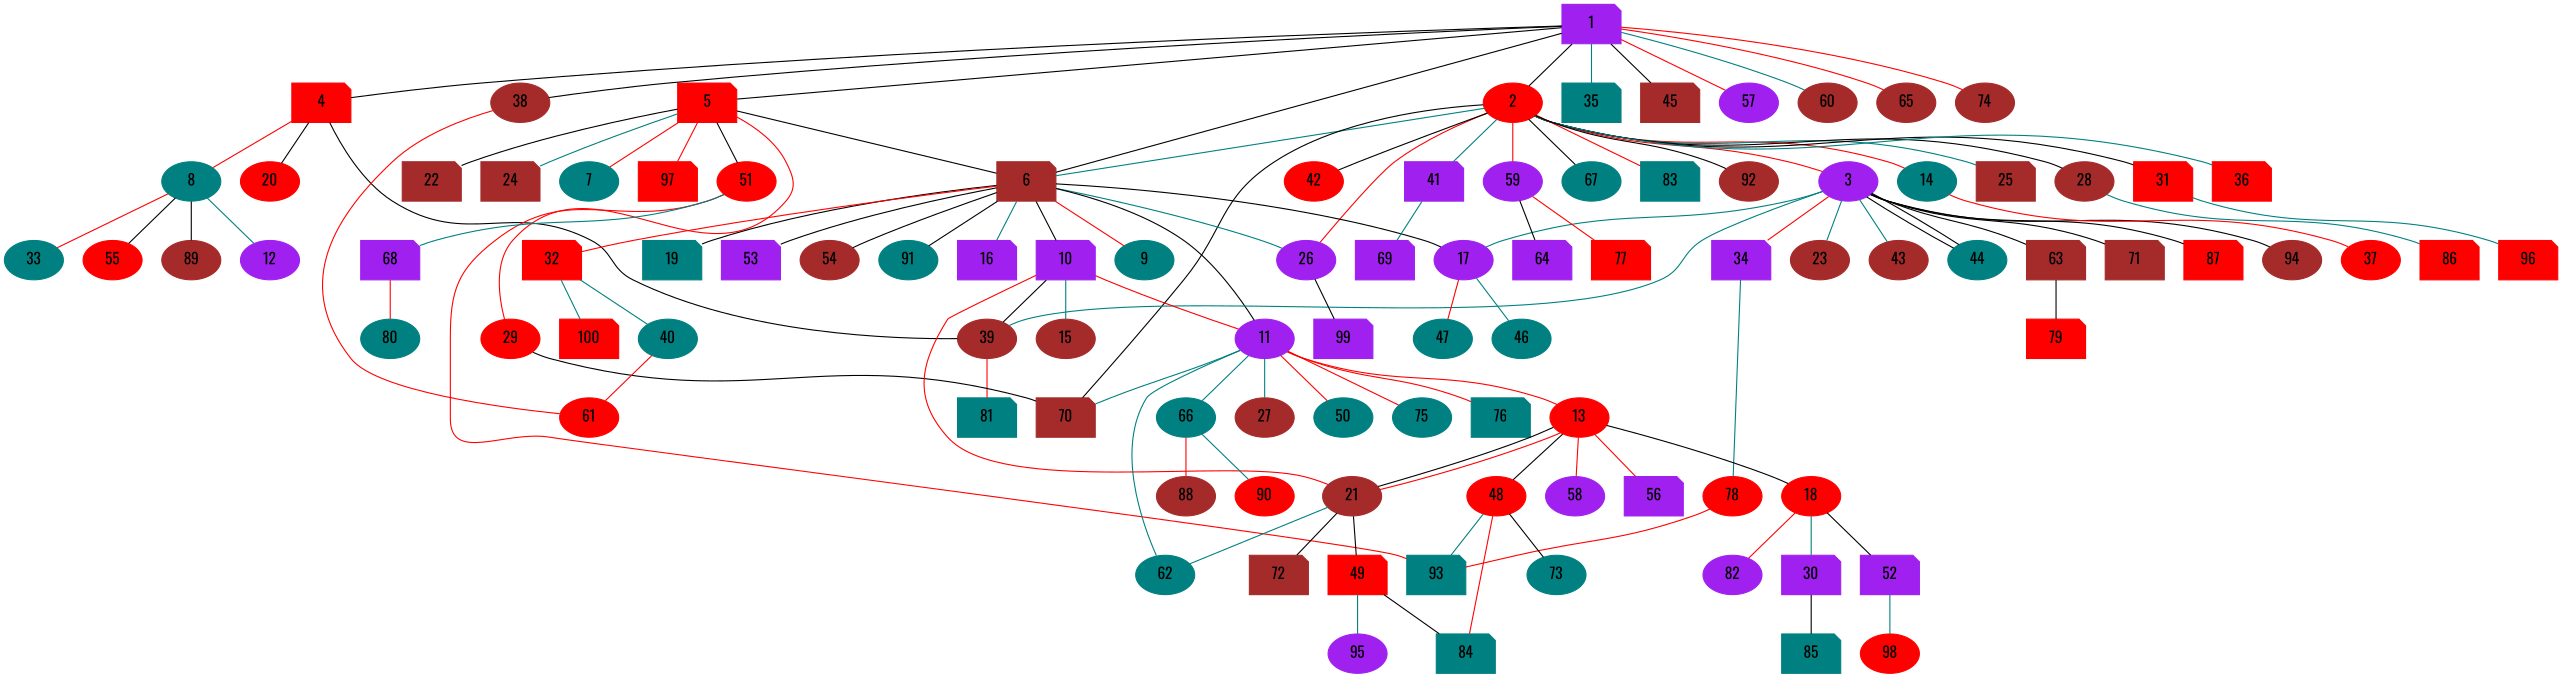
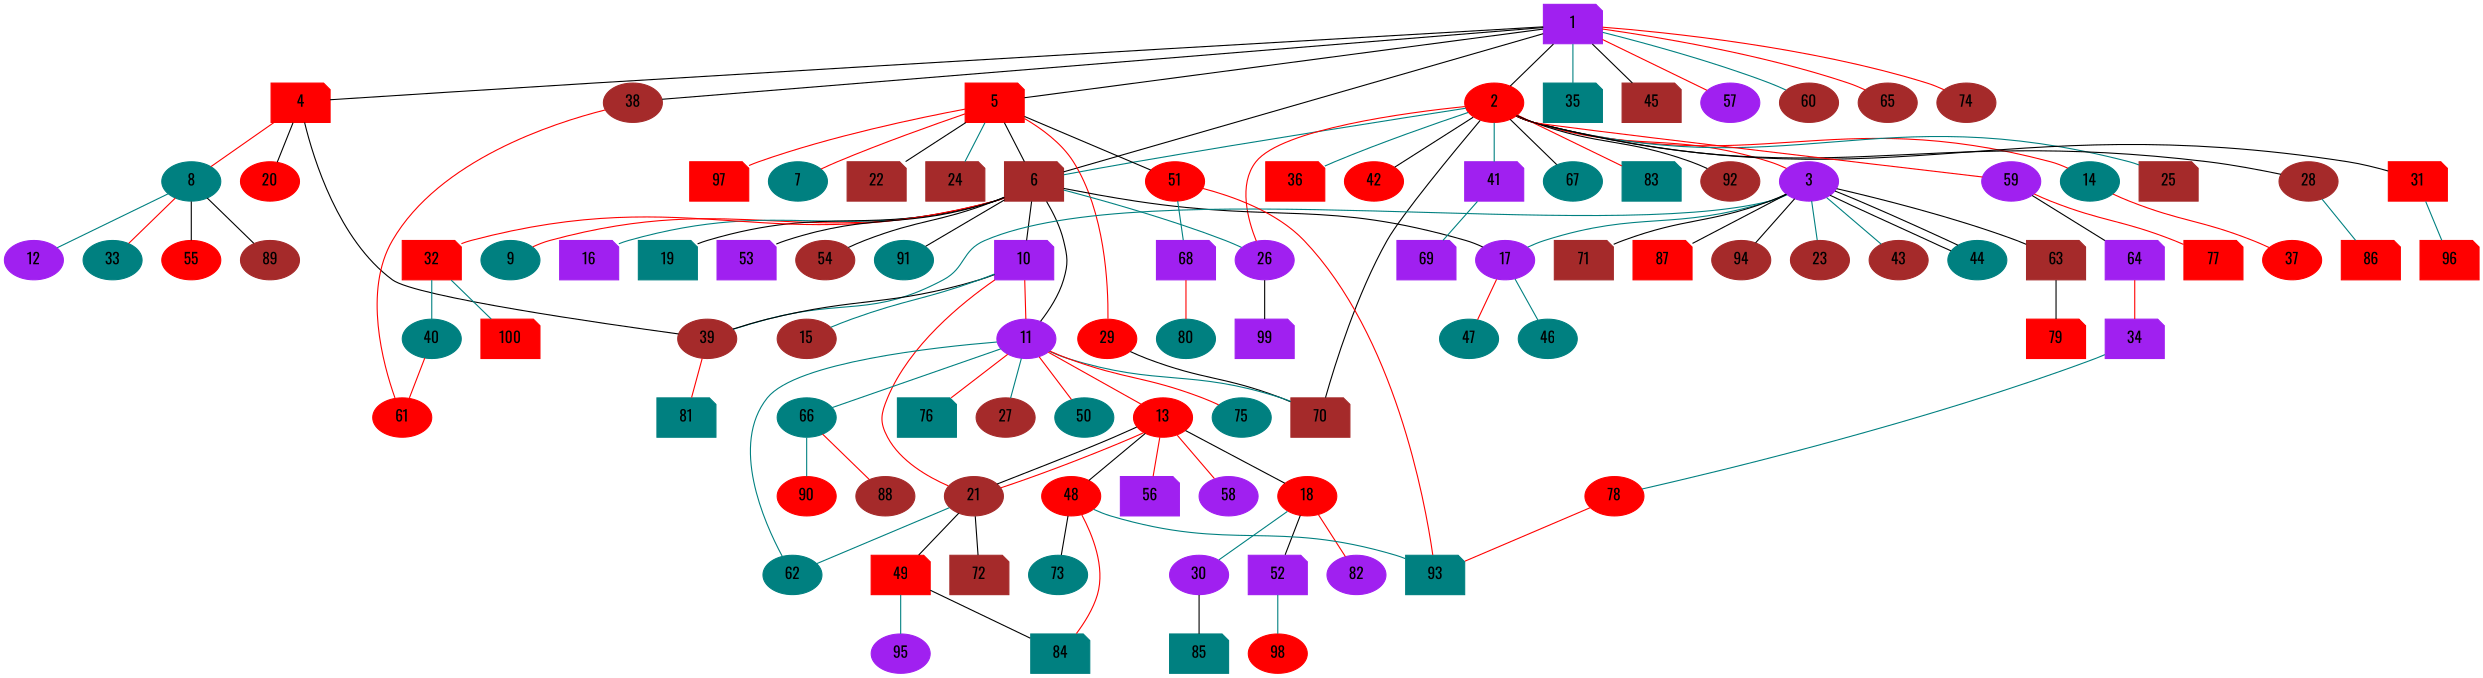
(1798, 218) -> (2135, 300)
(1811, 575) -> (1199, 575)
